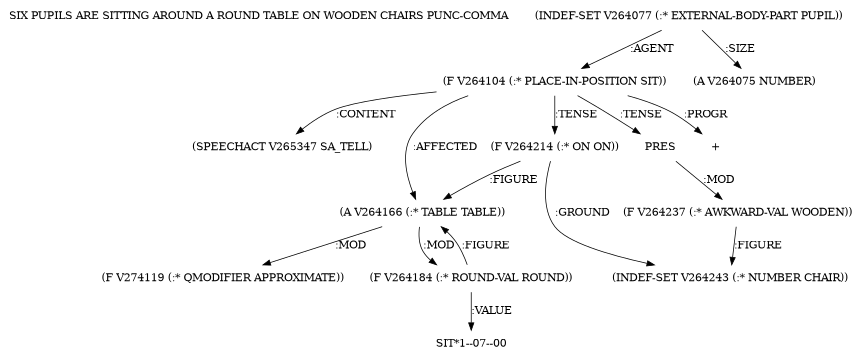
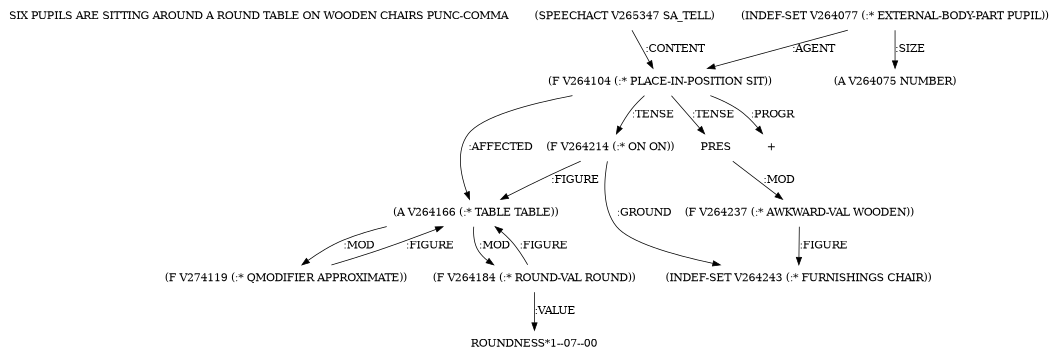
(366, 101) -> (641, 46)
none -> (384, 248)
(730, 279) -> (799, 279)
(471, 344) -> (534, 344)
